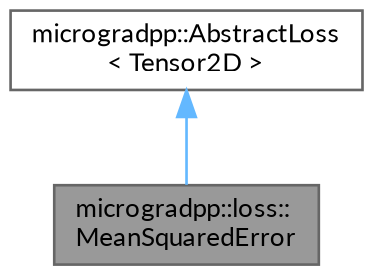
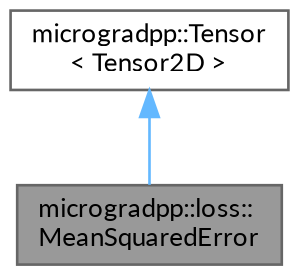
(187, 50) -> (149, 50)
